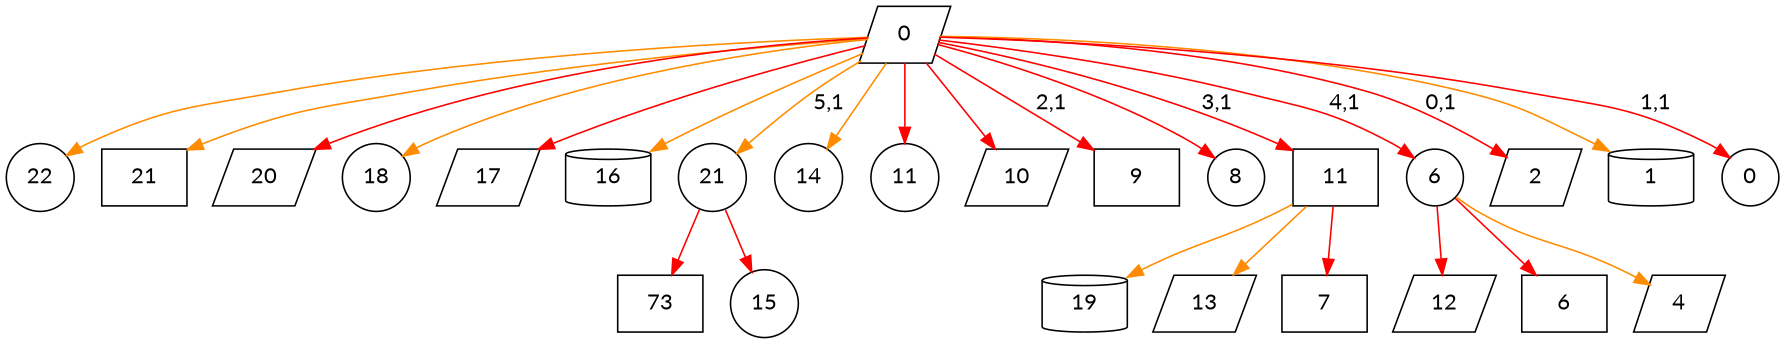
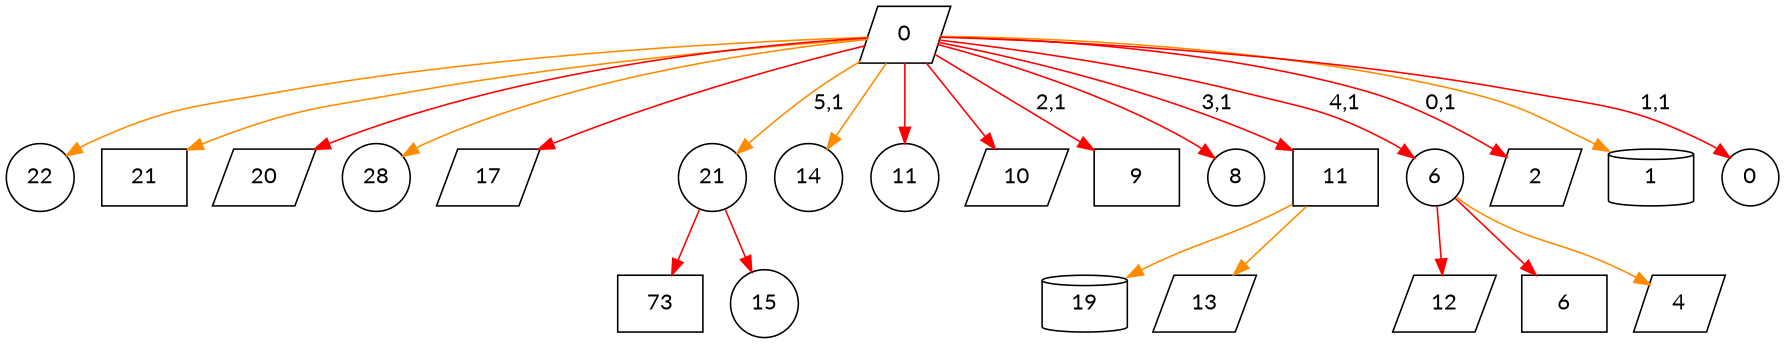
(376, 177) -> (376, 177)
(608, 177) -> none
(1325, 304) -> none
